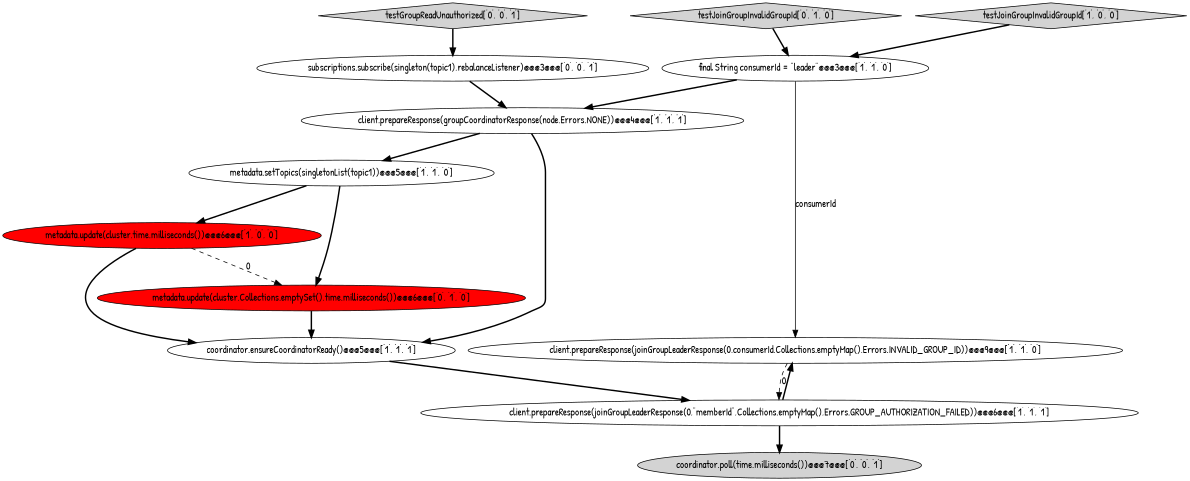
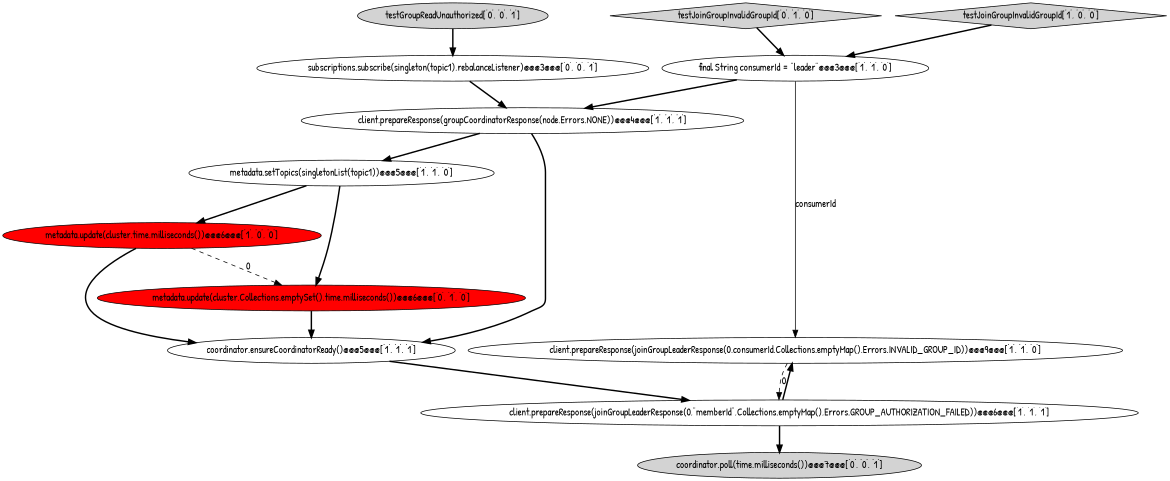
(453, 16) -> (453, 16)
